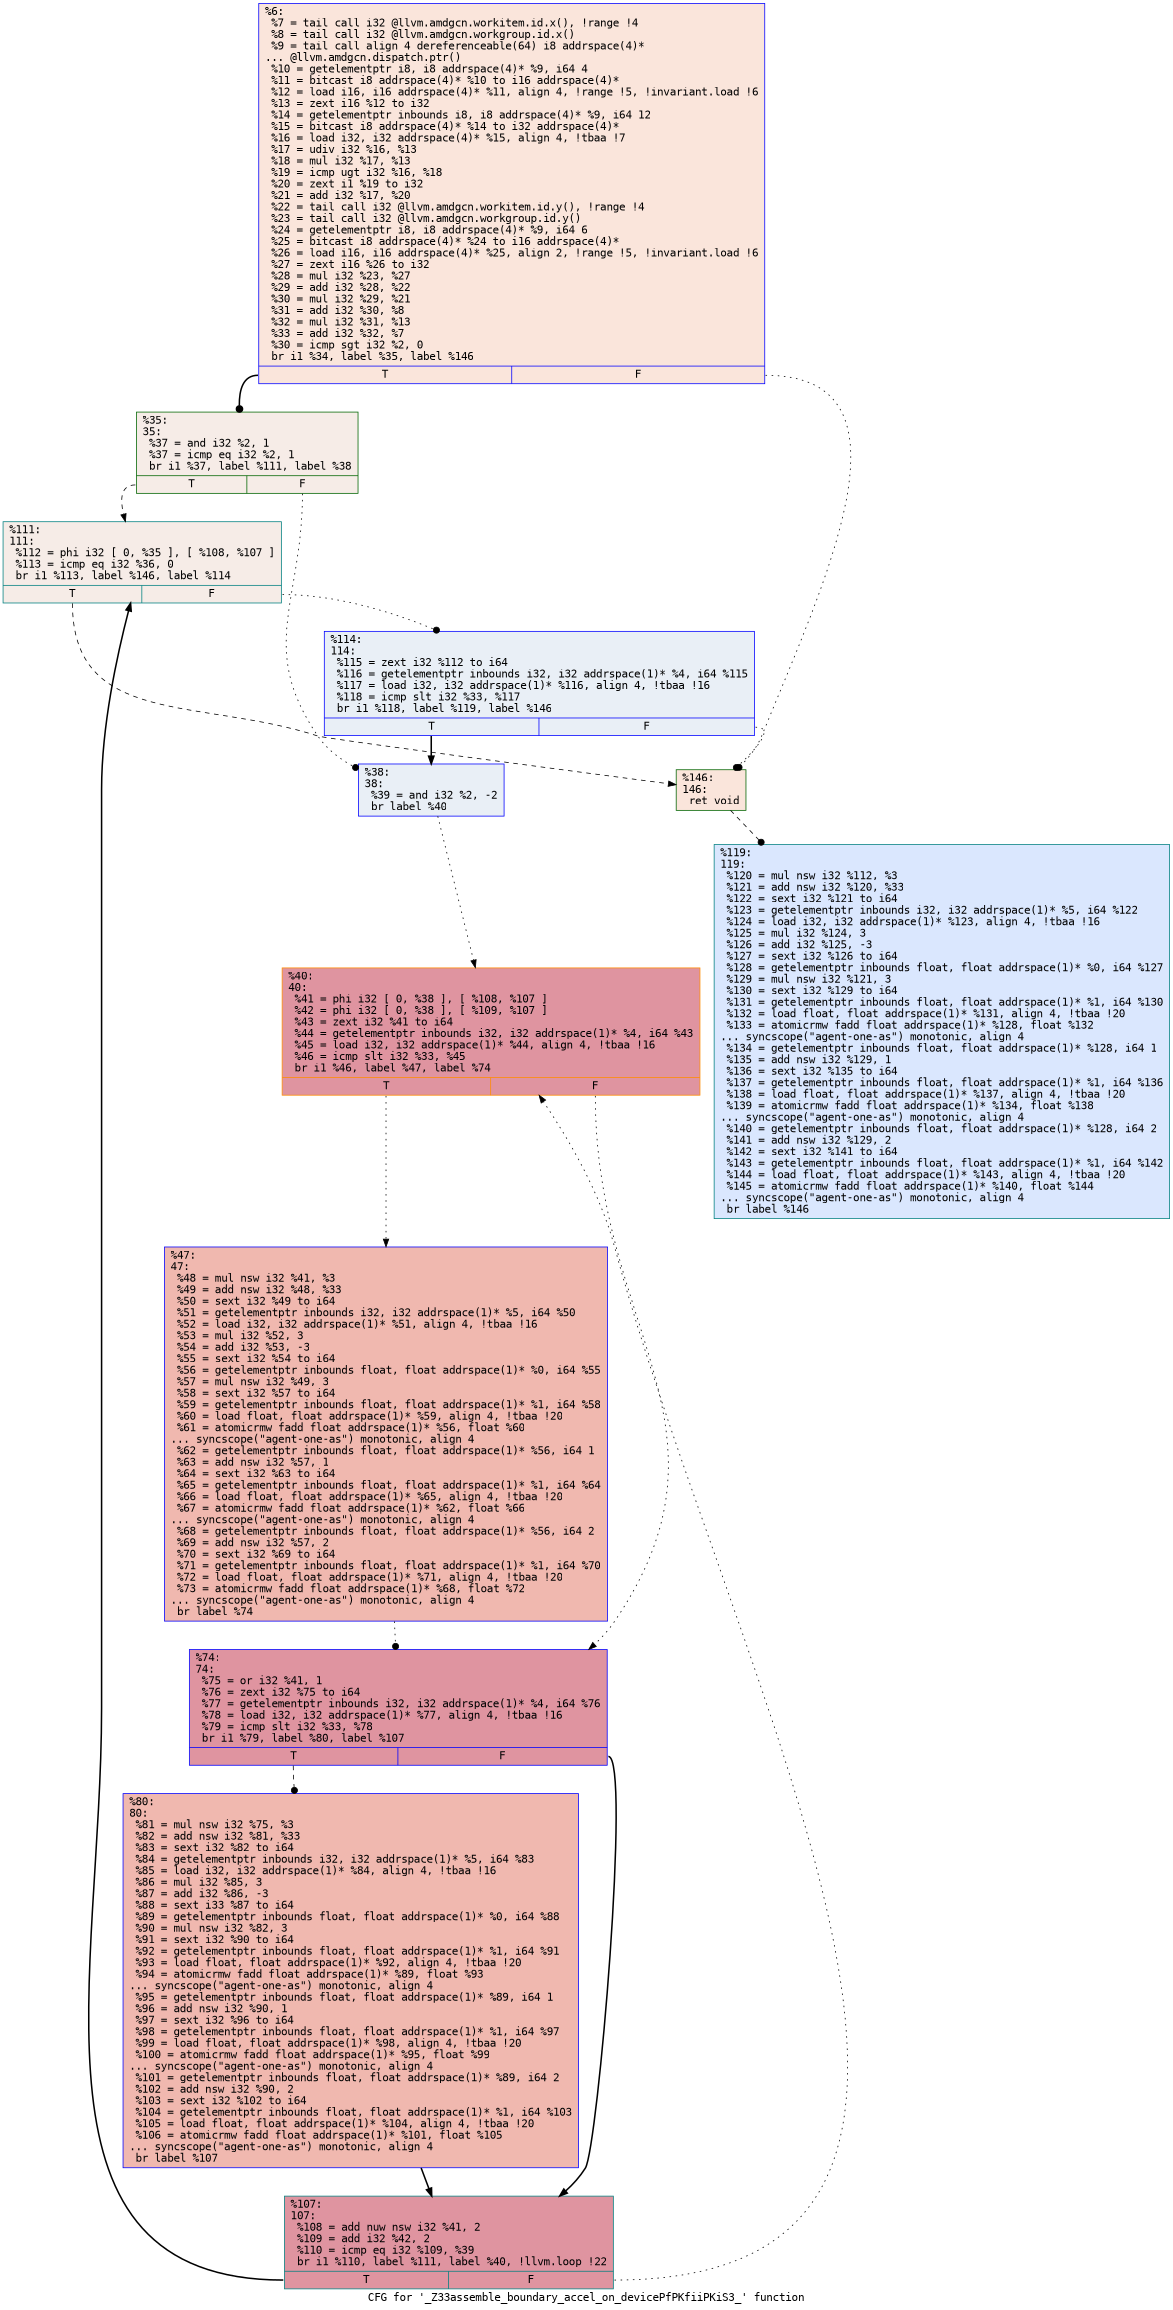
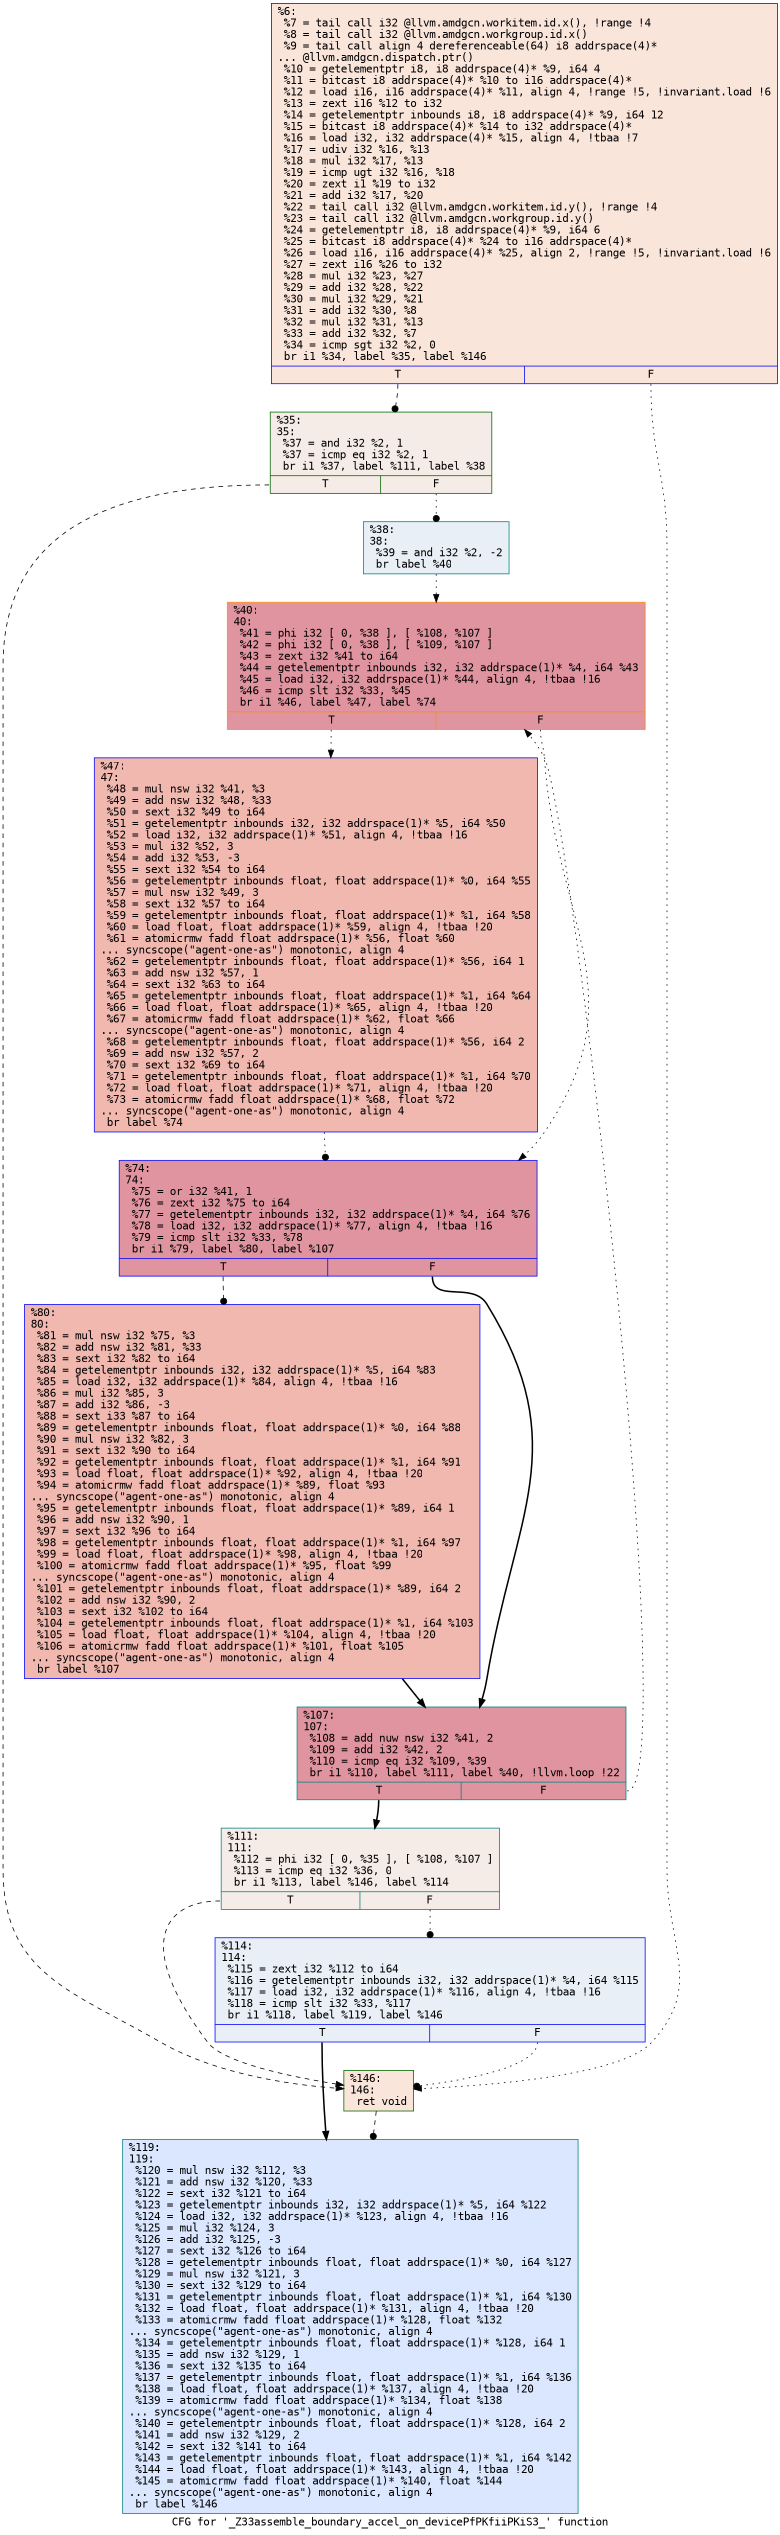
(344, 345) -> (357, 345)
(242, 386) -> (397, 395)
(122, 496) -> (3, 1301)
(833, 553) -> (667, 1336)
(431, 746) -> (323, 2094)
(431, 790) -> (436, 548)
